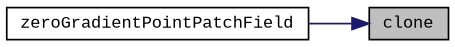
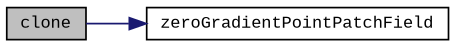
(330, 24) -> (108, 24)
